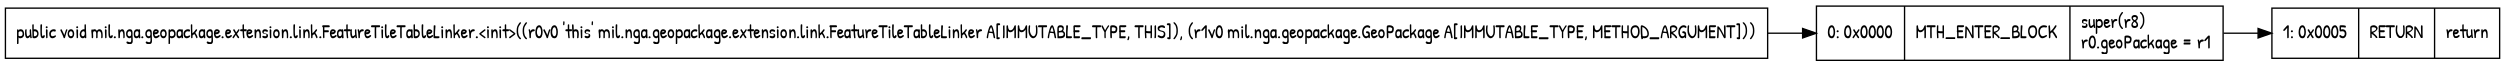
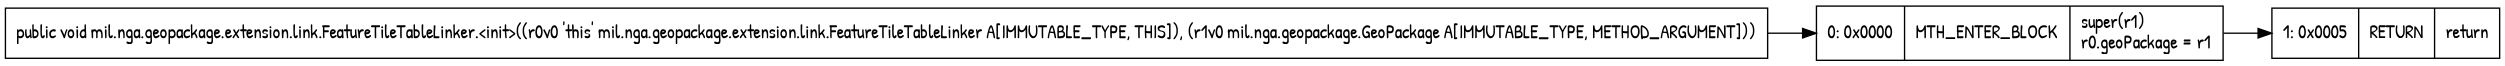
(2114, 22) -> (2113, 22)
